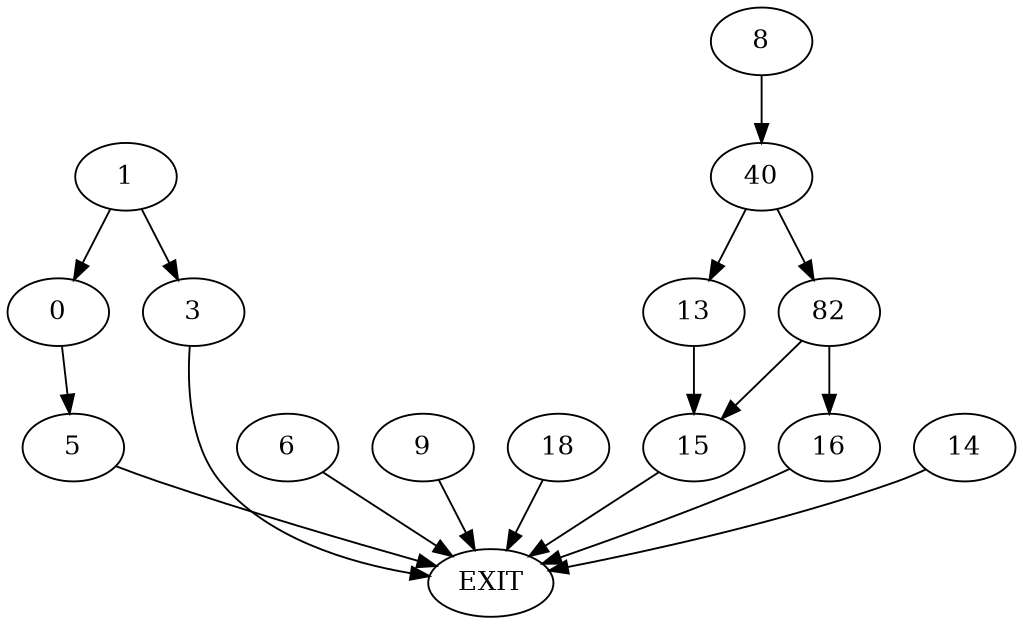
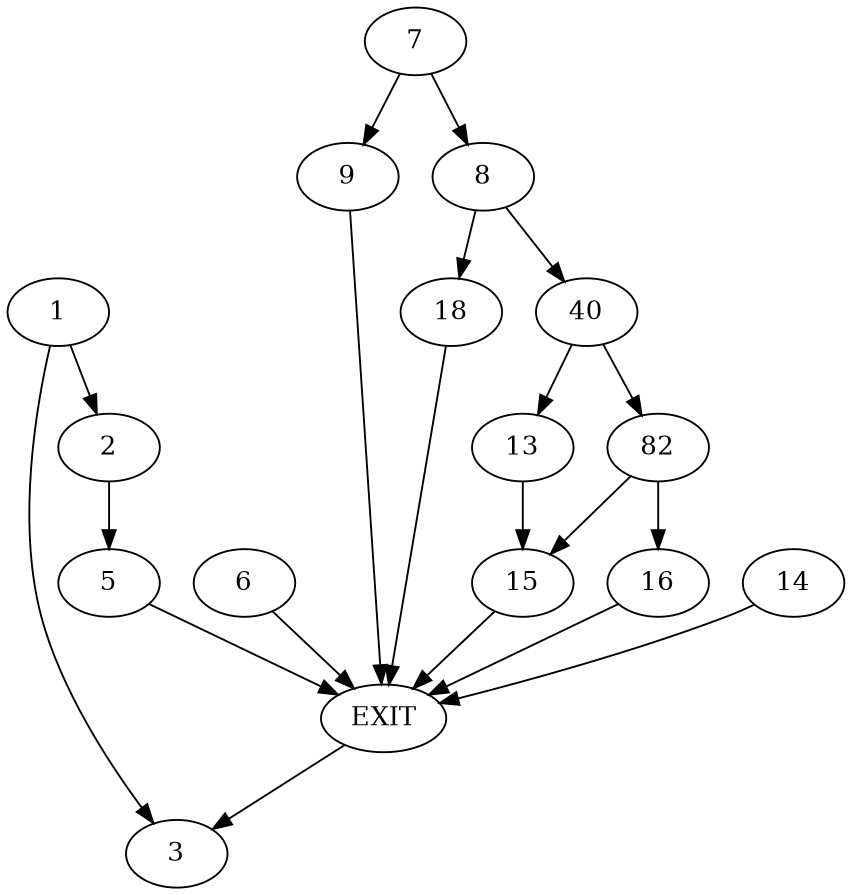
none -> (416, 41)
none -> (470, 235)
(58, 312) -> (109, 448)
(227, 489) -> (287, 782)
